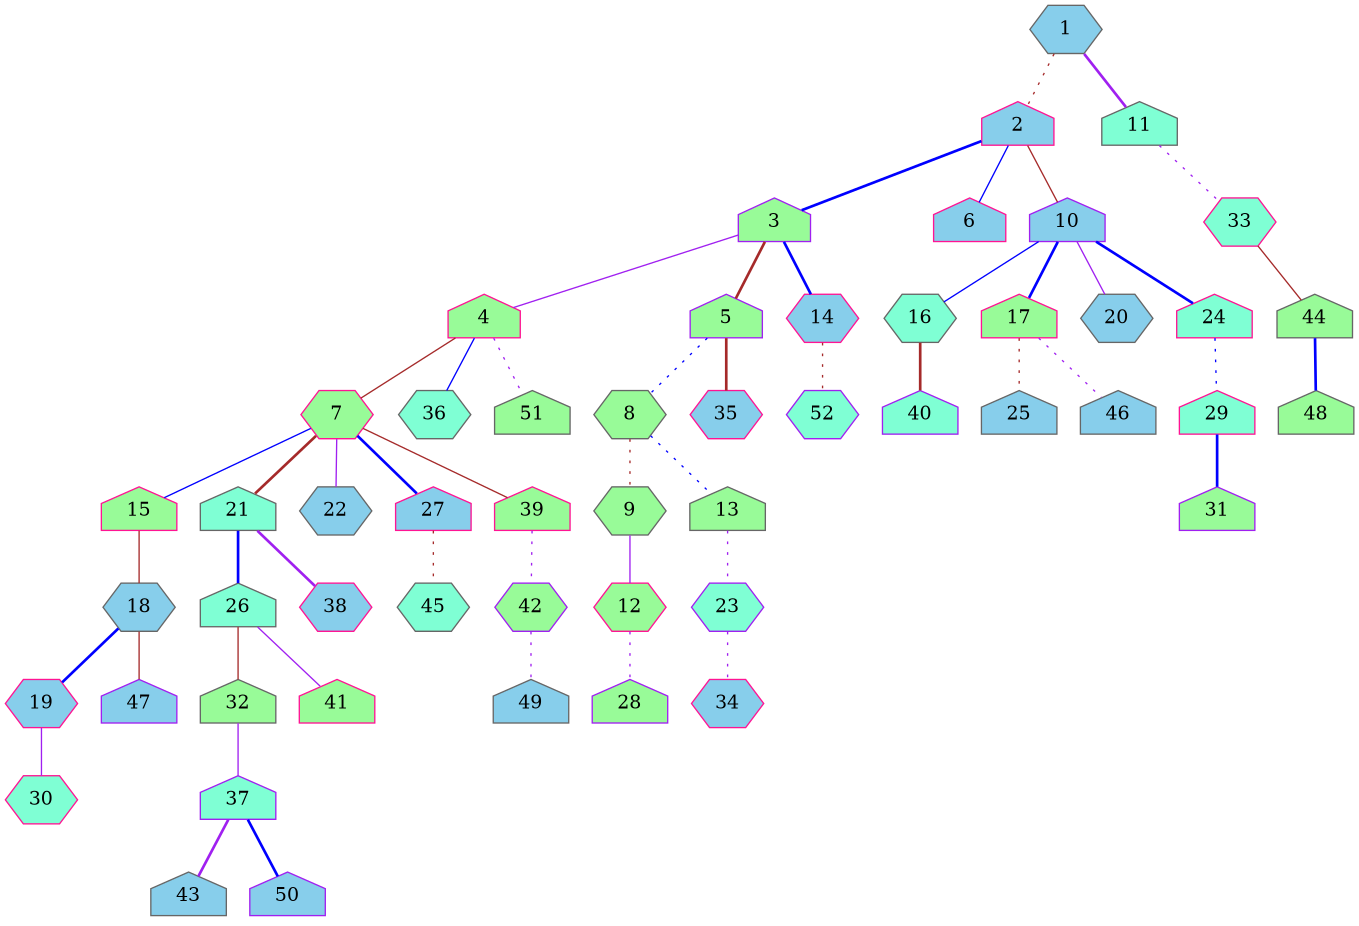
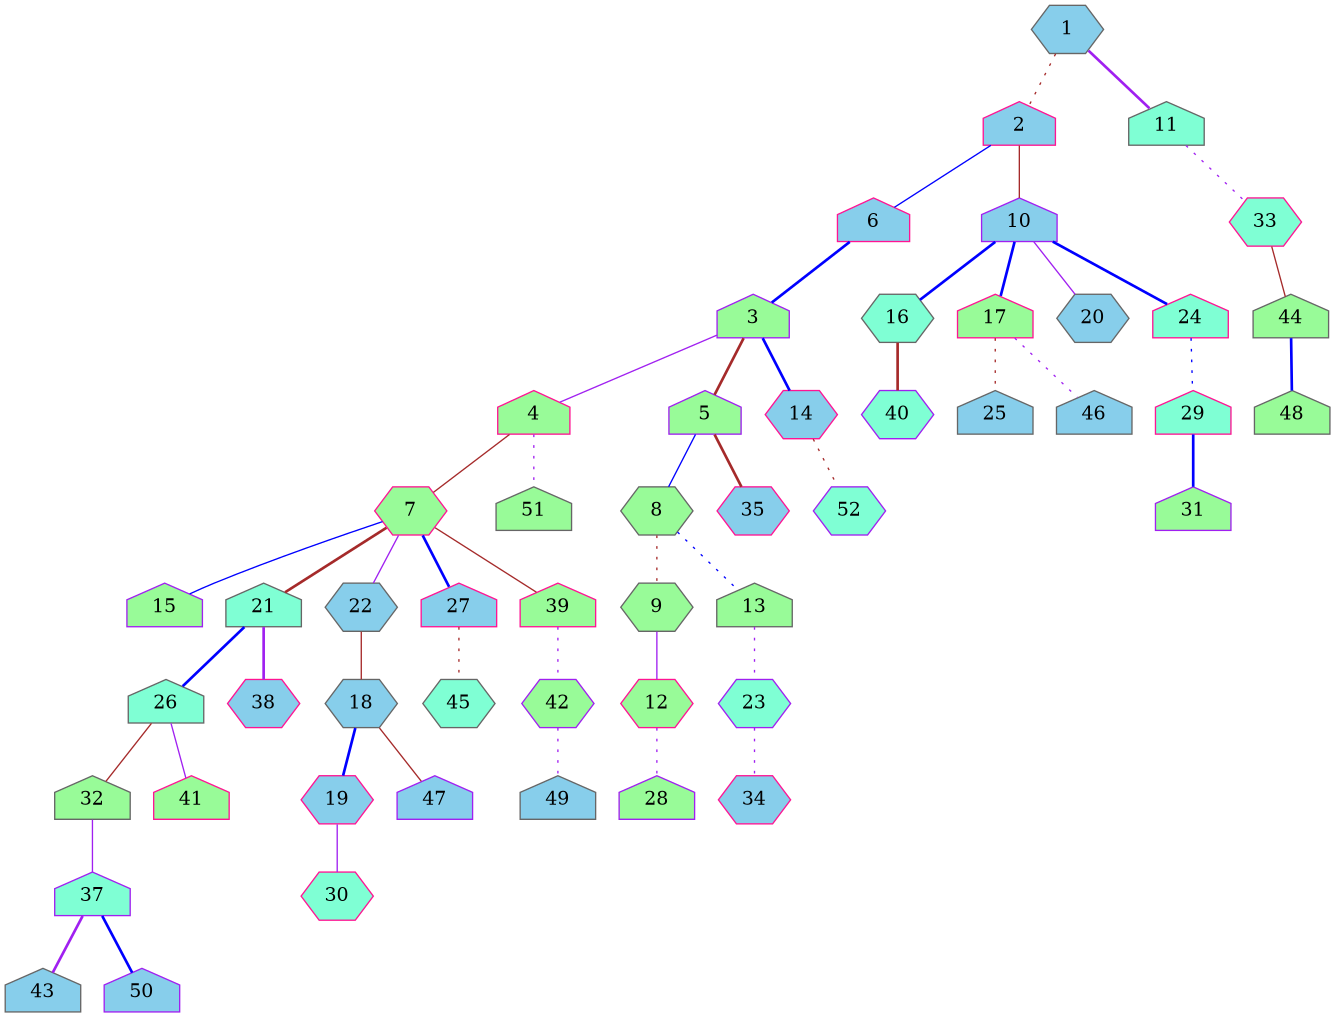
(892, 176) -> (811, 272)
(991, 272) -> (958, 271)
(679, 366) -> (682, 461)
(435, 415) -> none
(920, 415) -> (898, 415)
(139, 511) -> (165, 607)
(139, 557) -> (361, 656)
